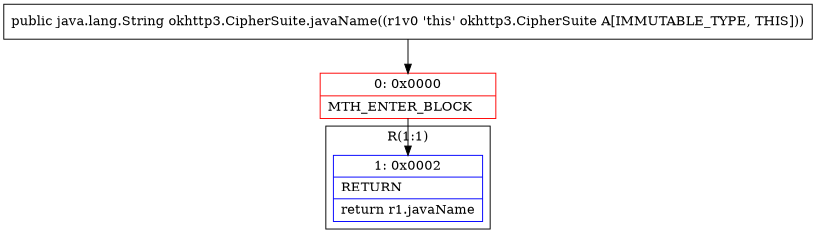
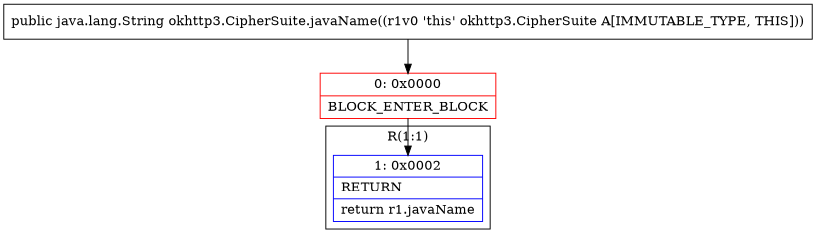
(400, 107) -> (408, 107)
